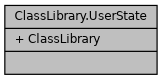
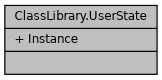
(58, 39) -> (47, 39)
